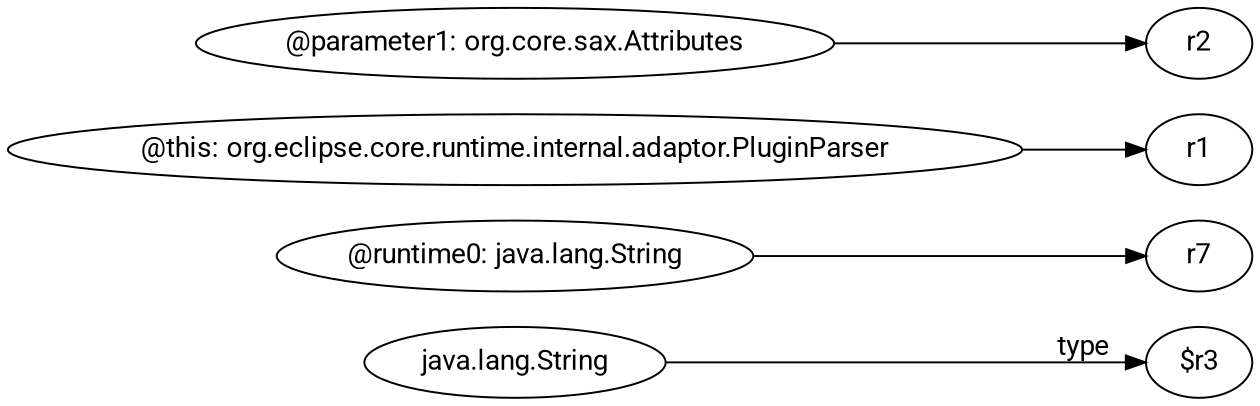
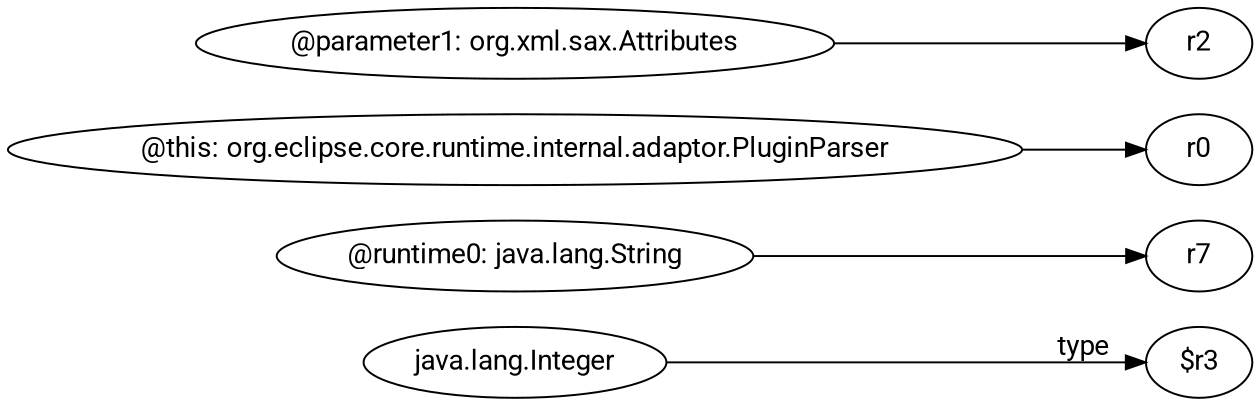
(515, 43) -> (515, 43)
(1199, 150) -> (1199, 150)
(515, 362) -> (515, 362)
